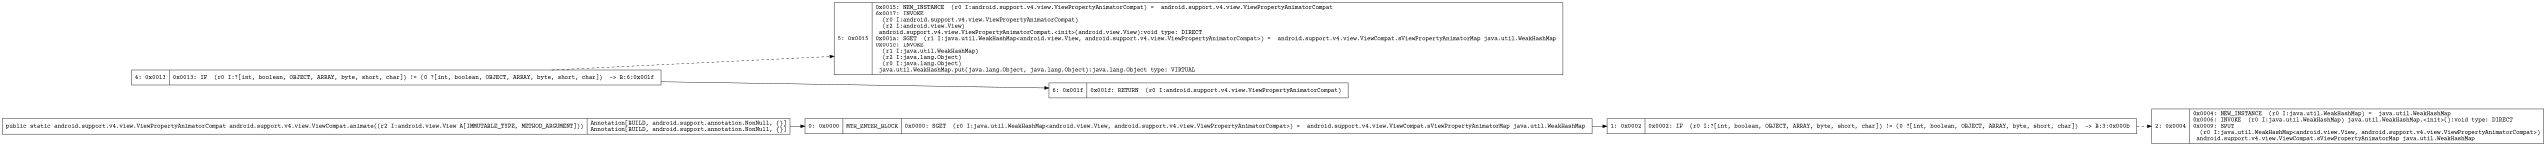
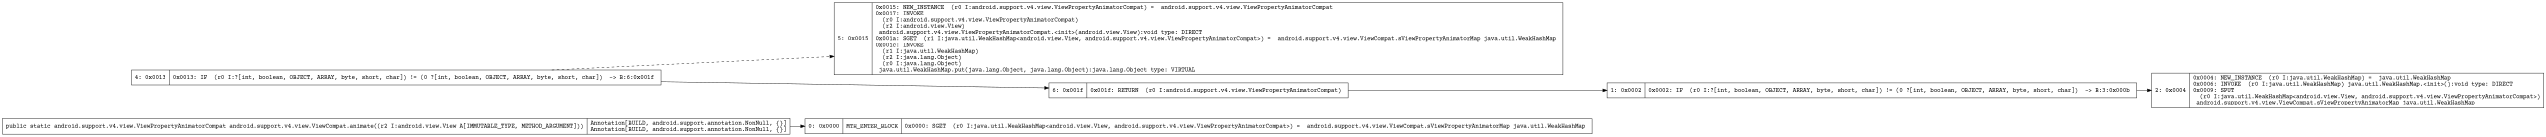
(903, 14) -> (903, 14)
(1597, 126) -> (1476, 90)
(2142, 126) -> (2142, 90)
